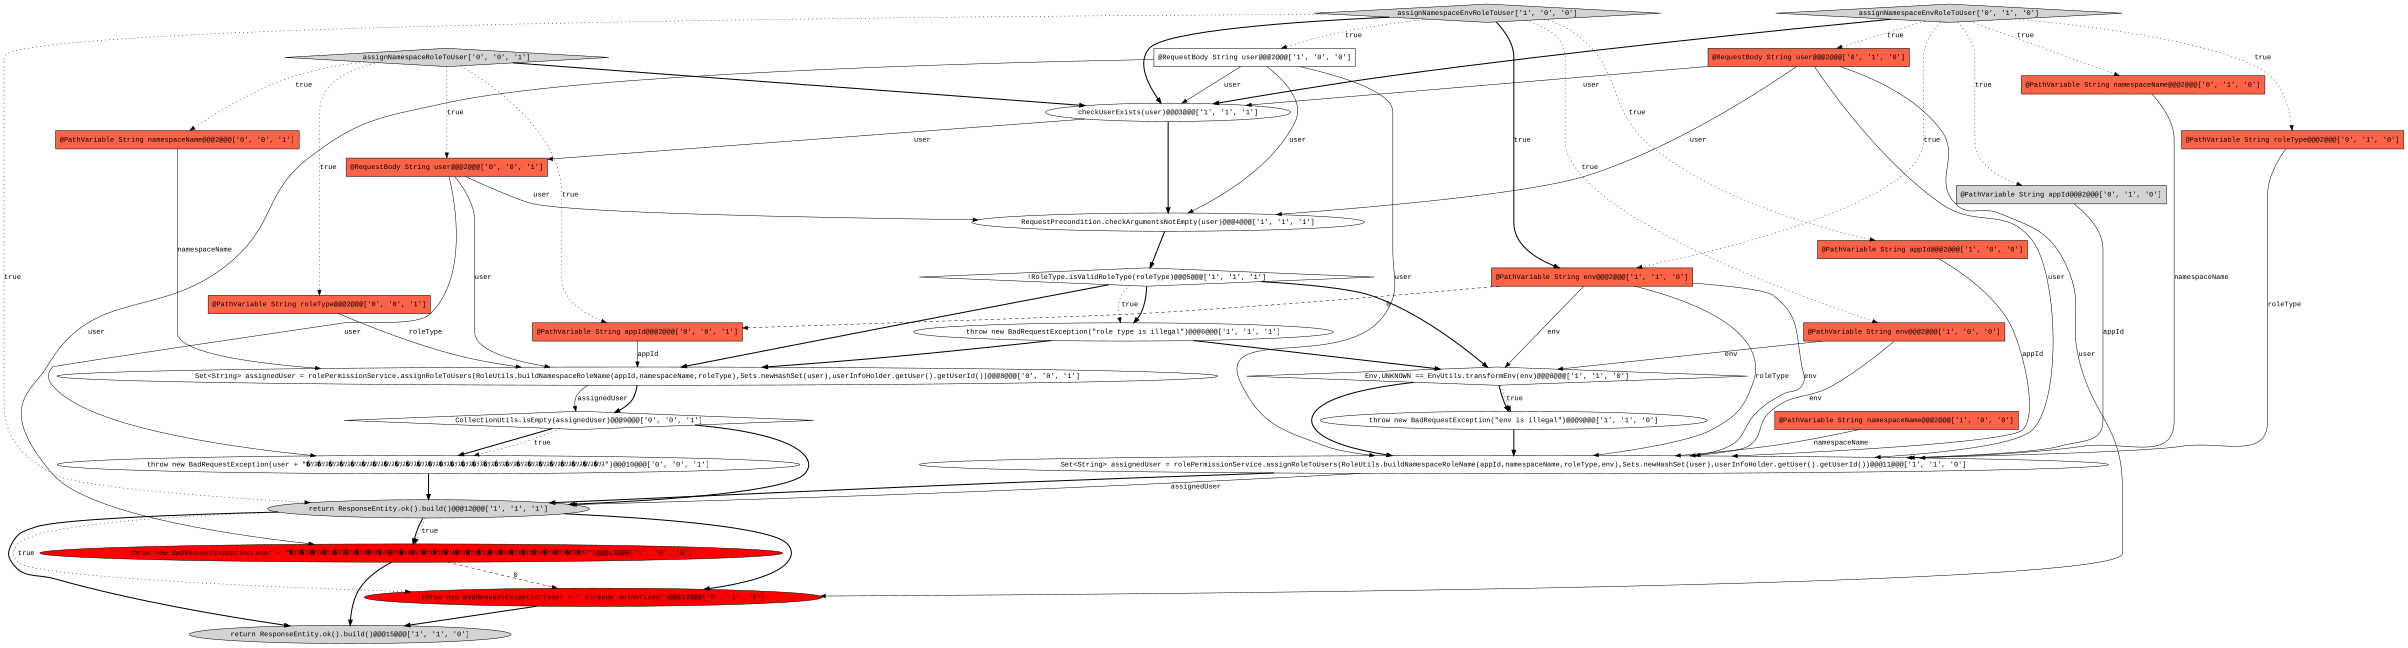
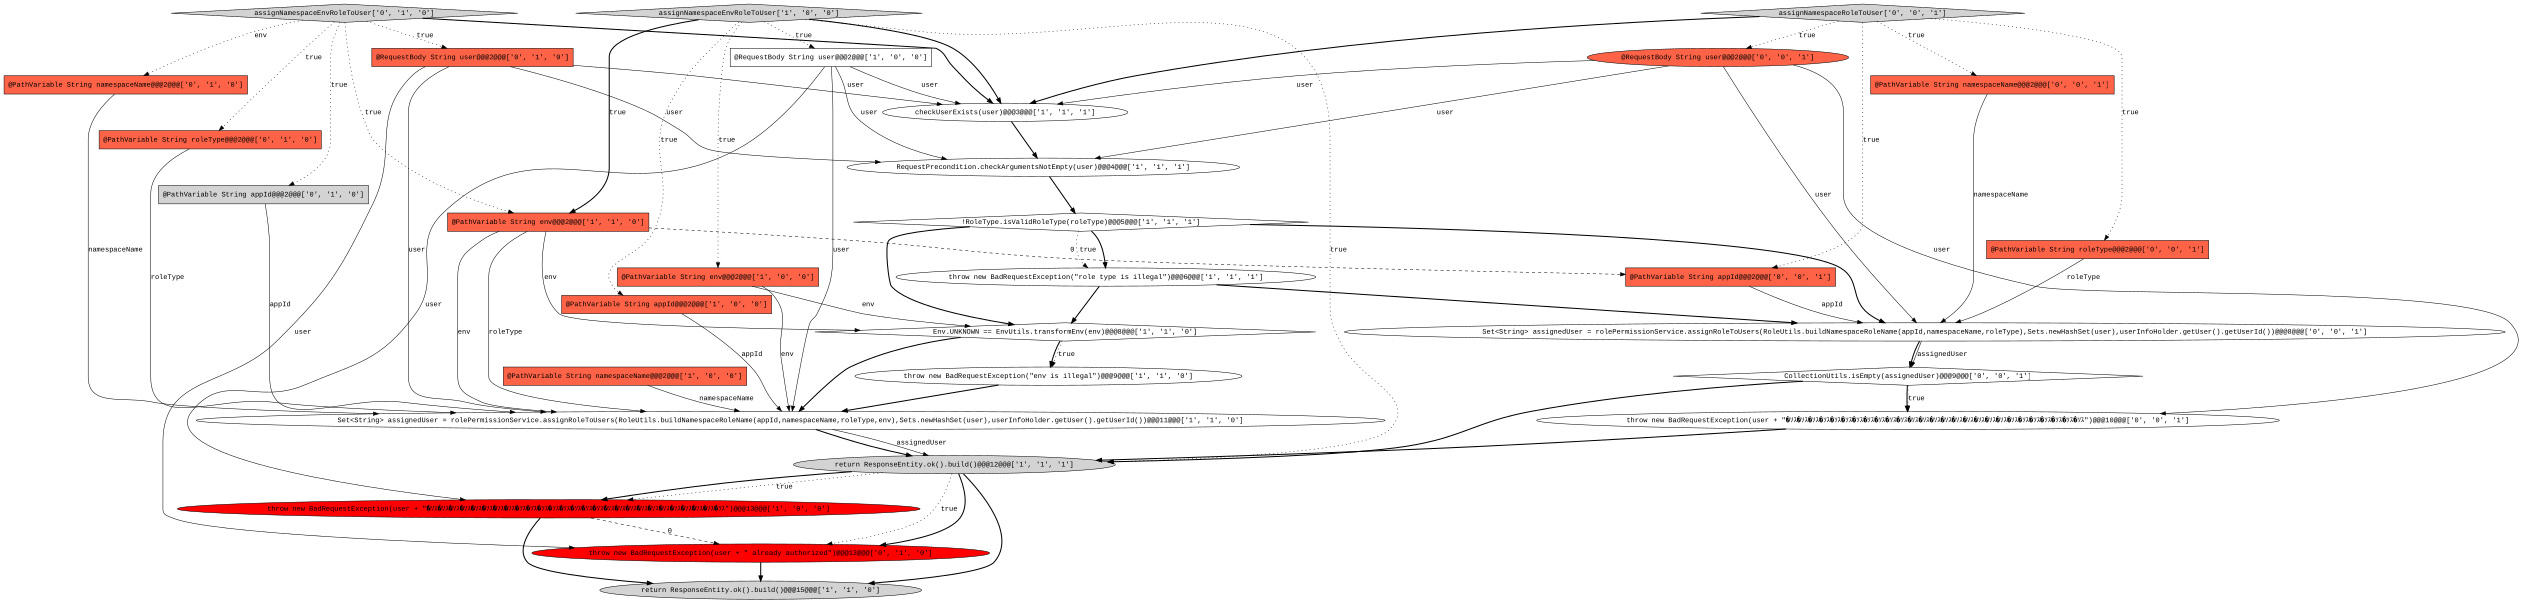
(2026, 35) -> (261, 35)
(819, 139) -> (1328, 73)
(447, 167) -> (1718, 57)
